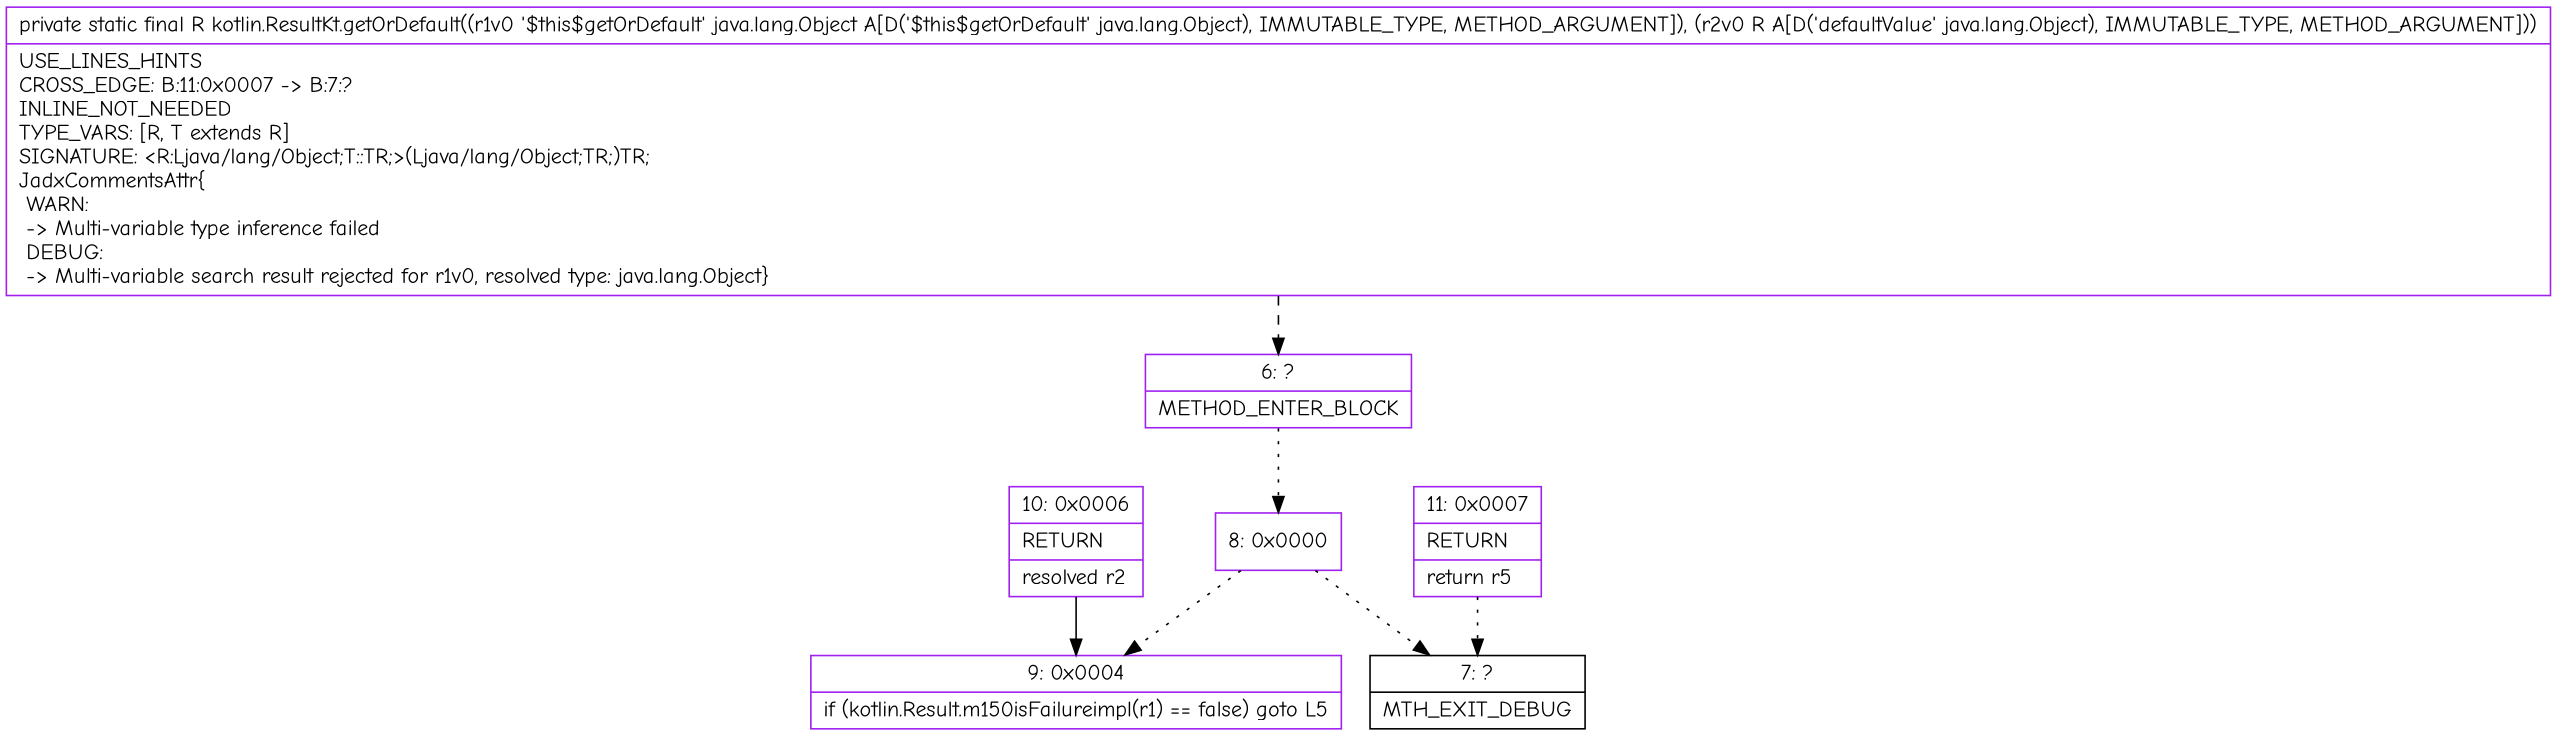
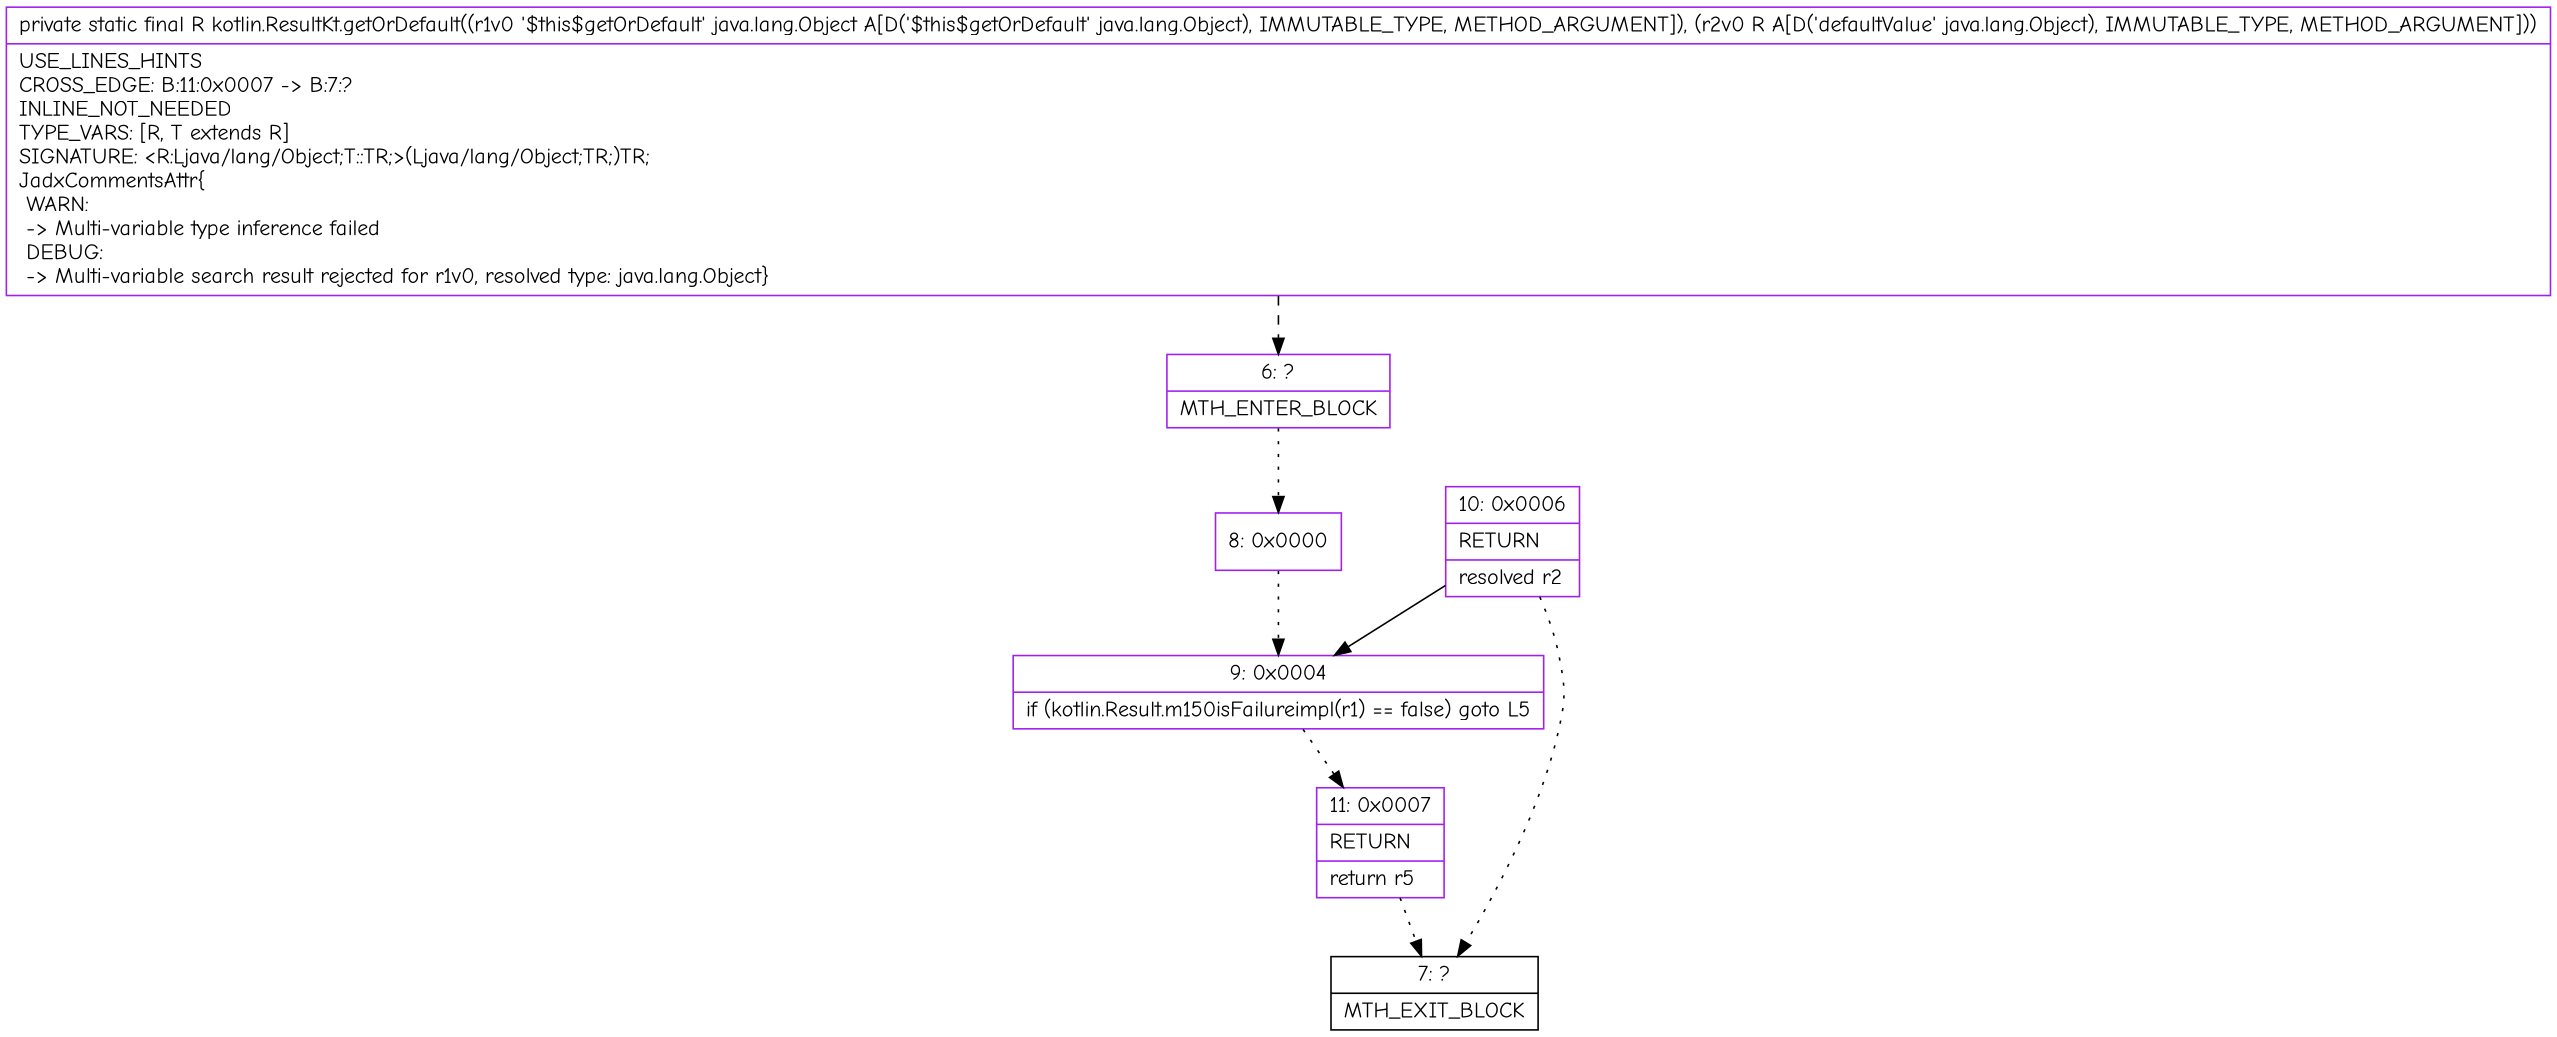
(1278, 409) -> (1278, 409)
(1366, 608) -> (1546, 776)
(1478, 710) -> (1435, 1011)
none -> (1319, 752)
